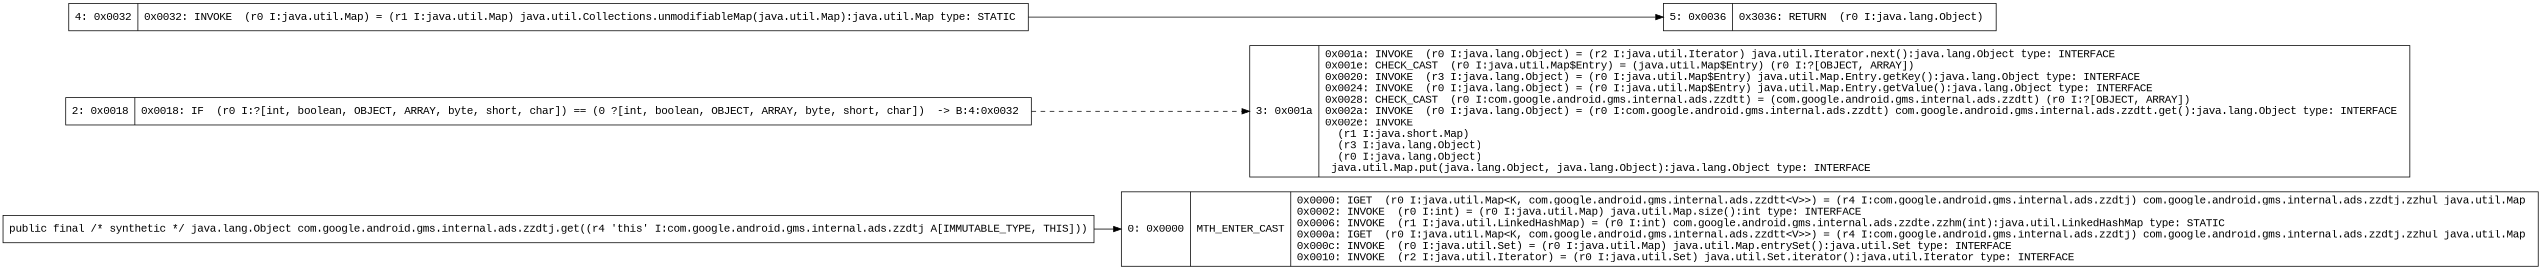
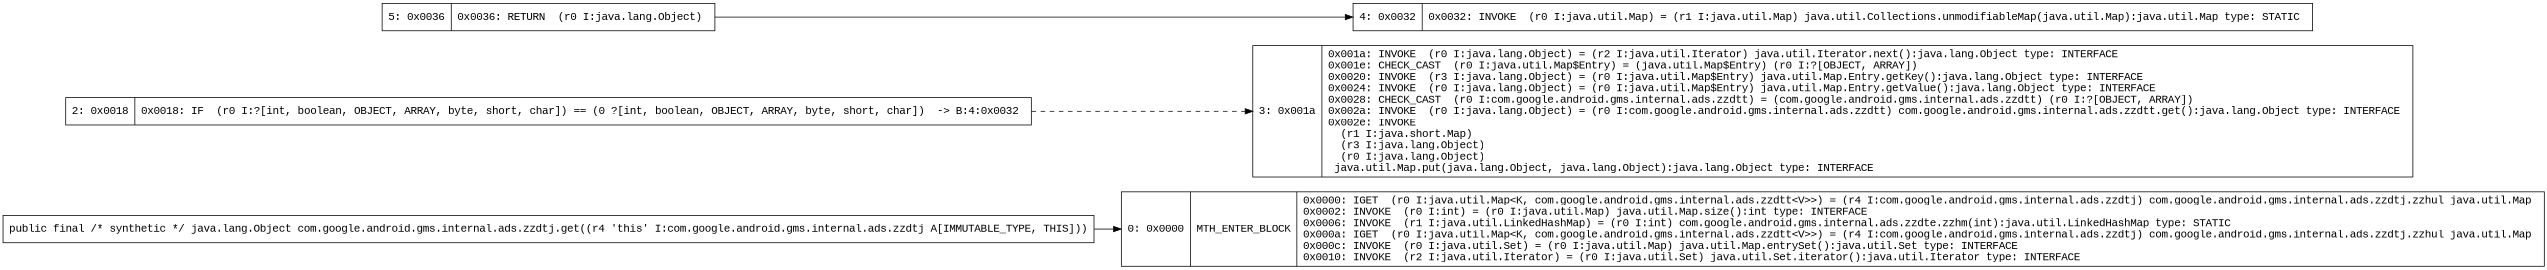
(1342, 17) -> (1030, 17)
(1864, 17) -> (583, 17)
(1241, 229) -> (1244, 229)
